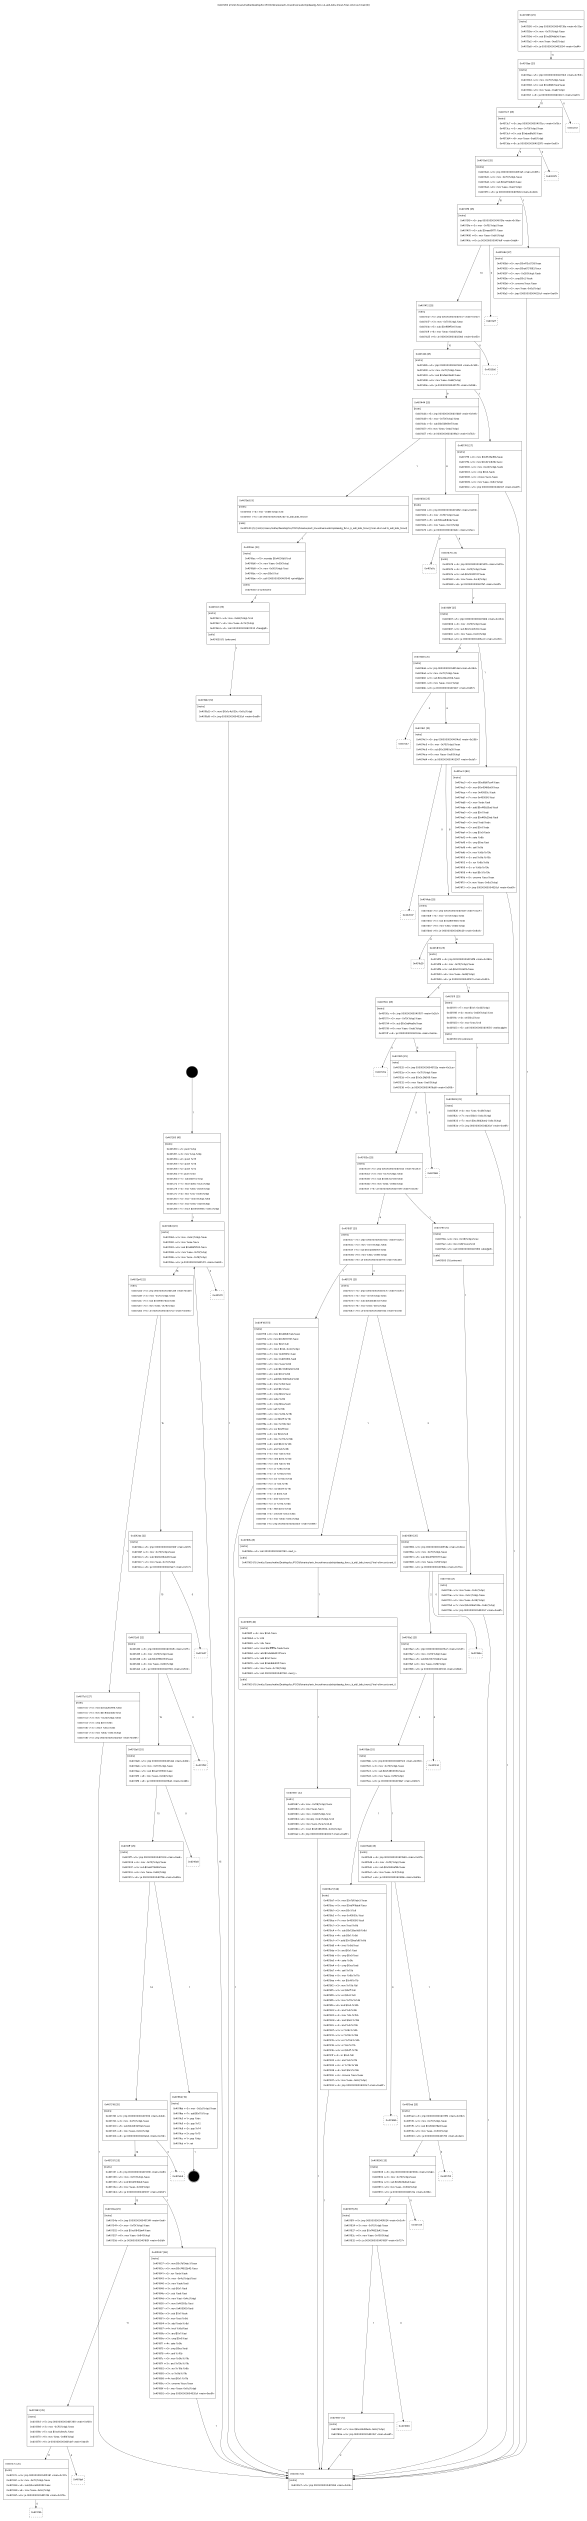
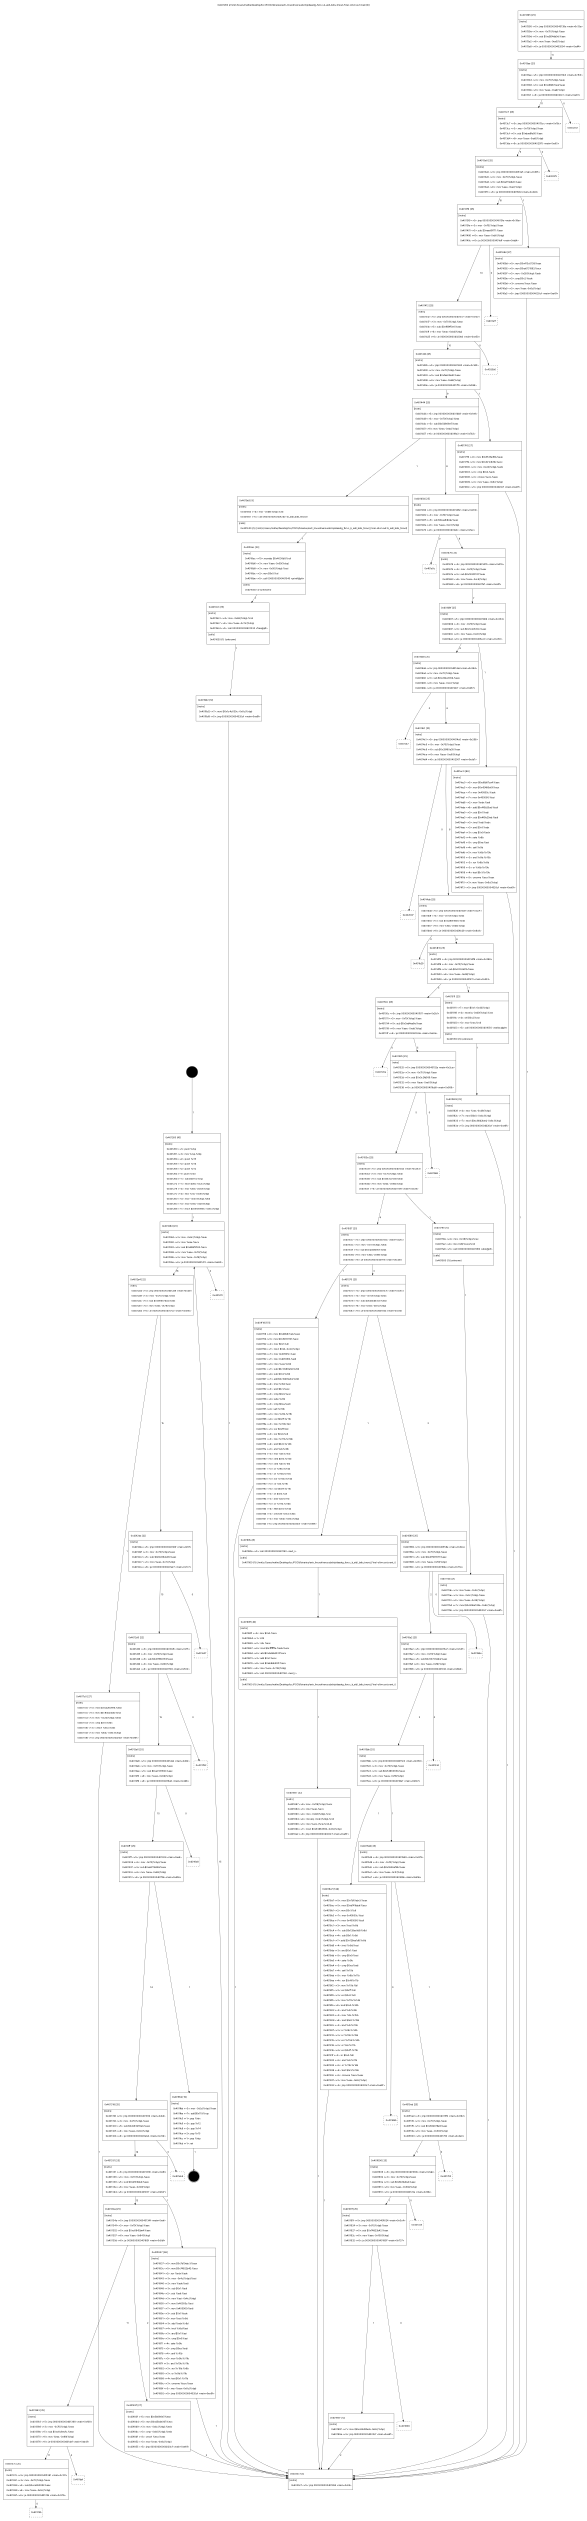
none -> (158, 2426)
